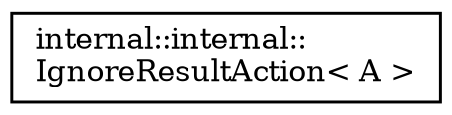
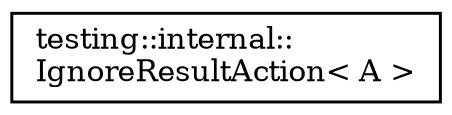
(226, 58) -> (226, 58)
